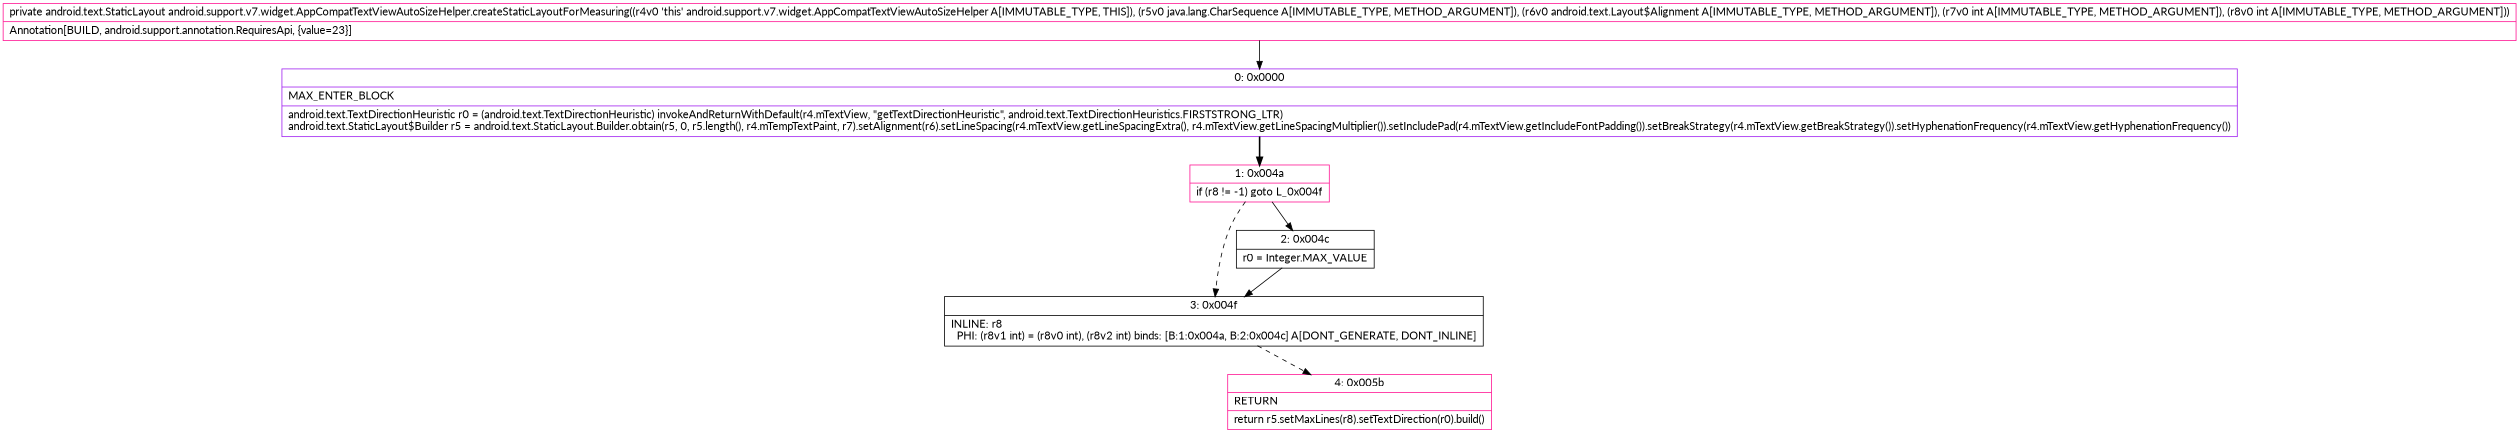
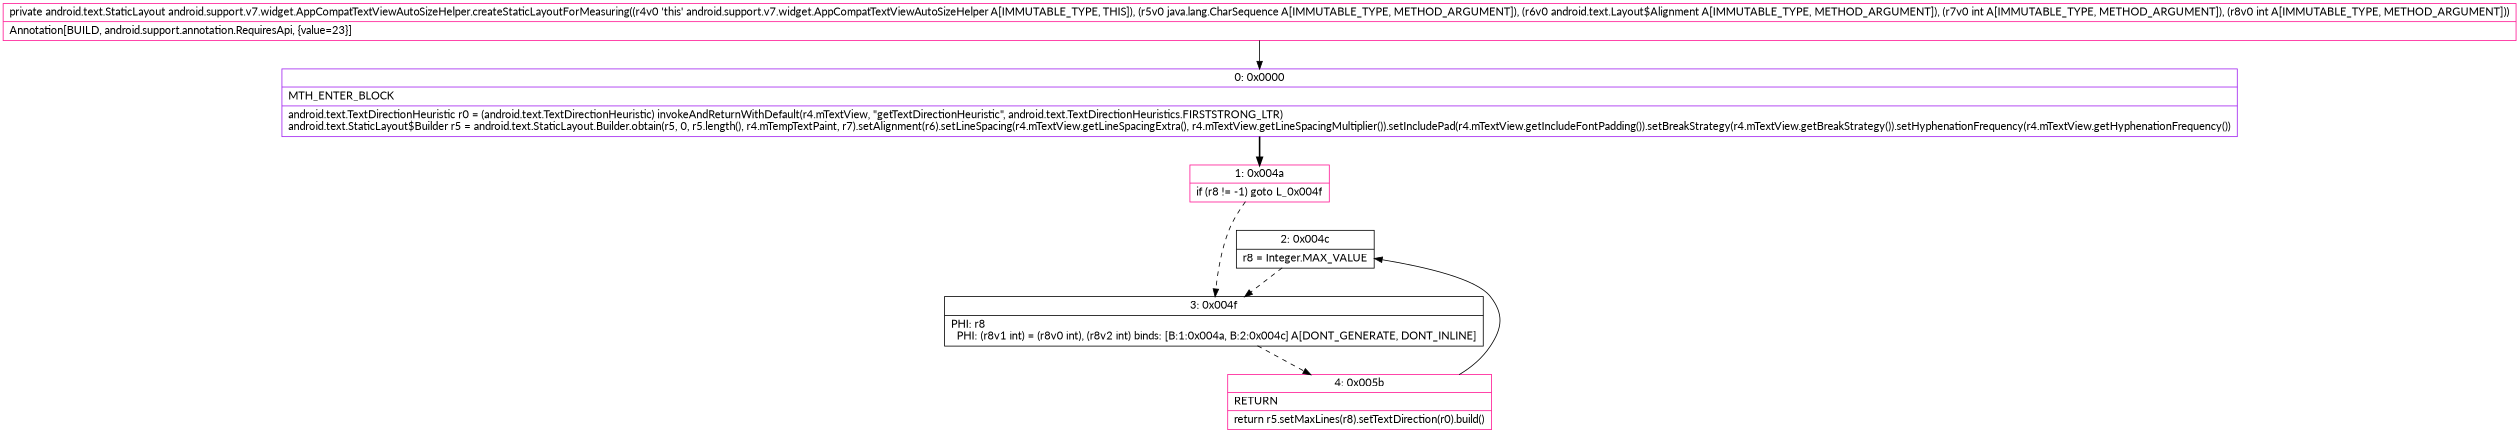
(341, 96) -> (341, 96)
(1280, 213) -> (1483, 290)
(1305, 258) -> (1305, 258)
(1267, 280) -> (1267, 280)
(978, 324) -> (970, 324)
